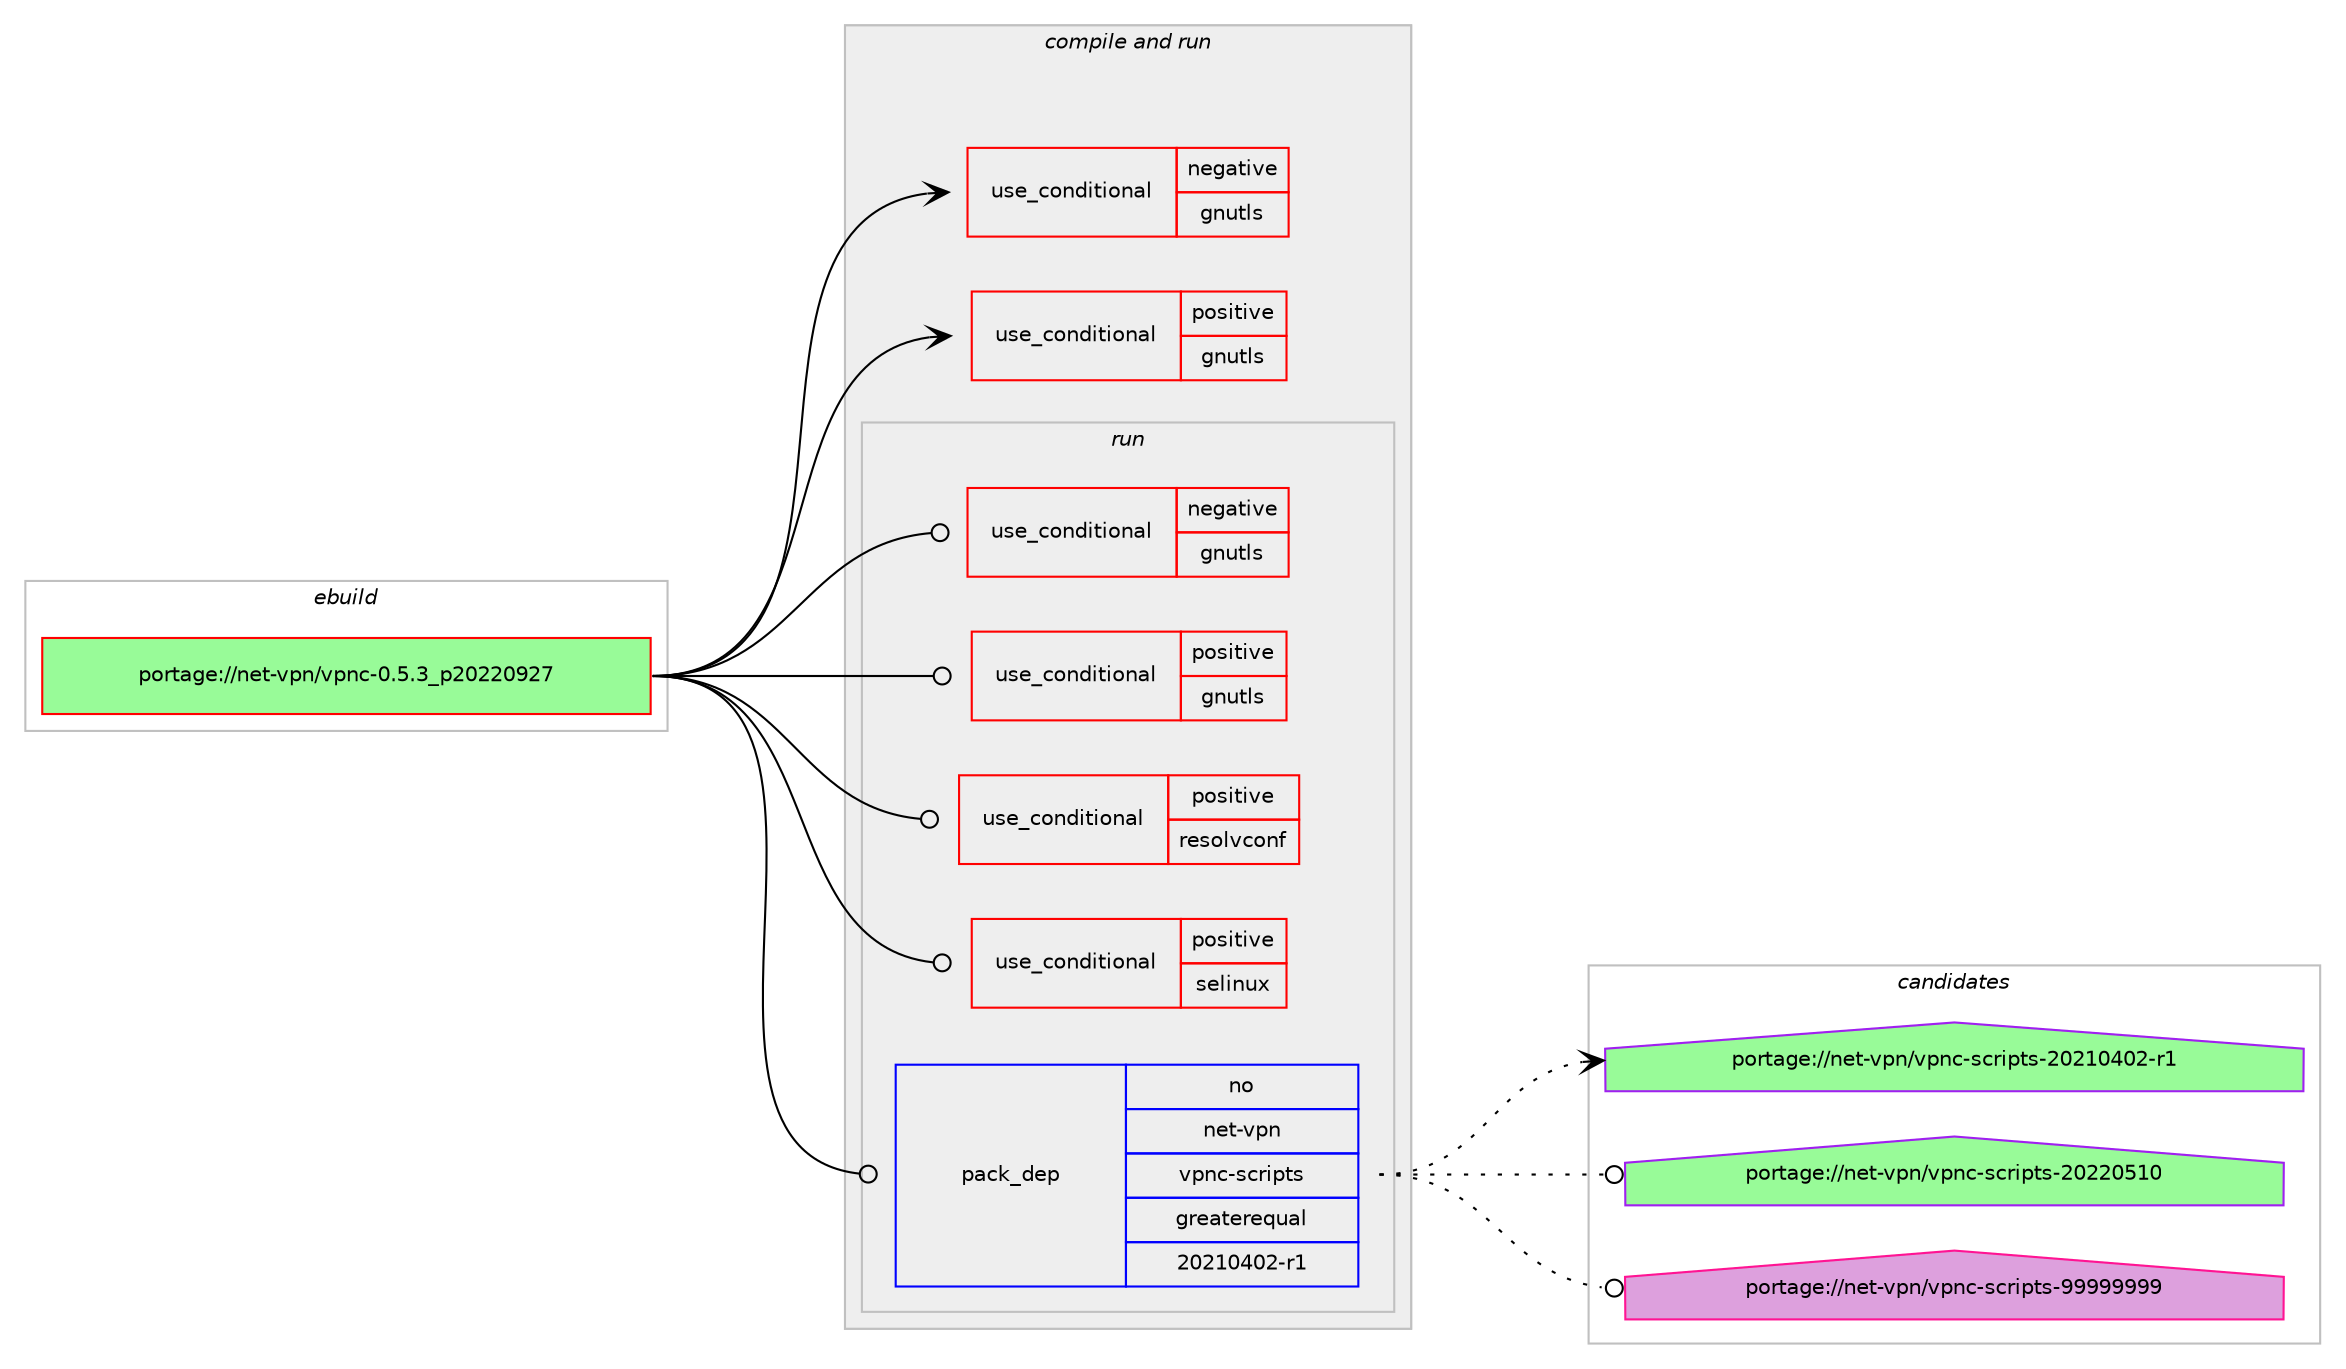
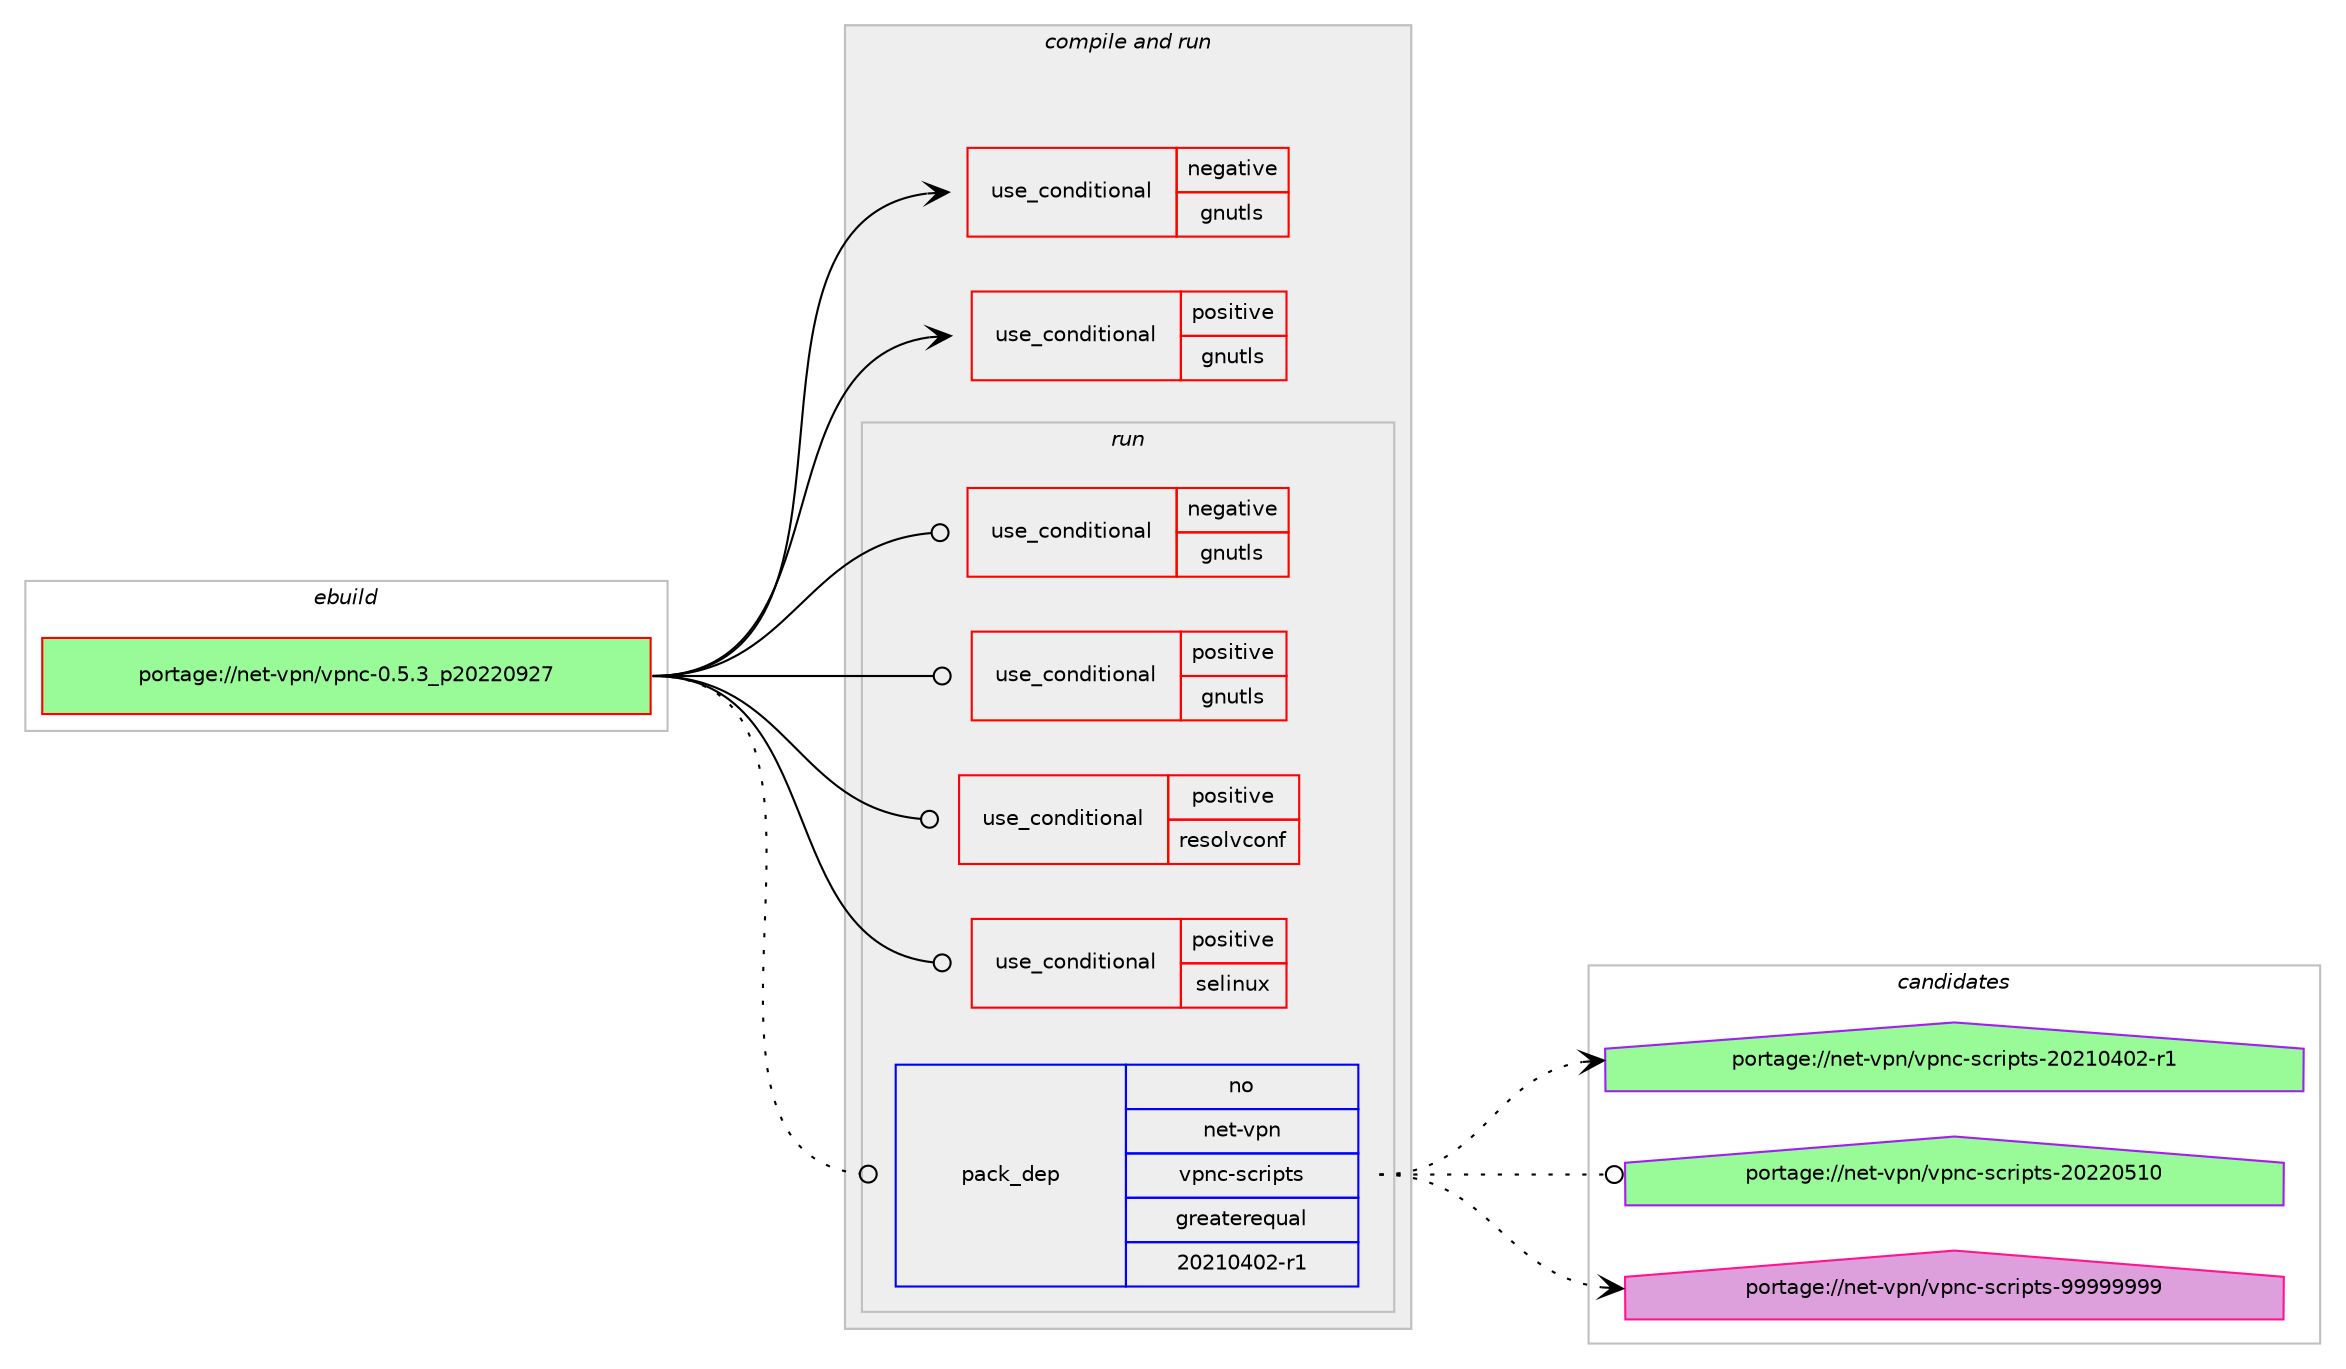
(765, 917) -> (765, 917)
(1493, 1225) -> (1493, 1225)
